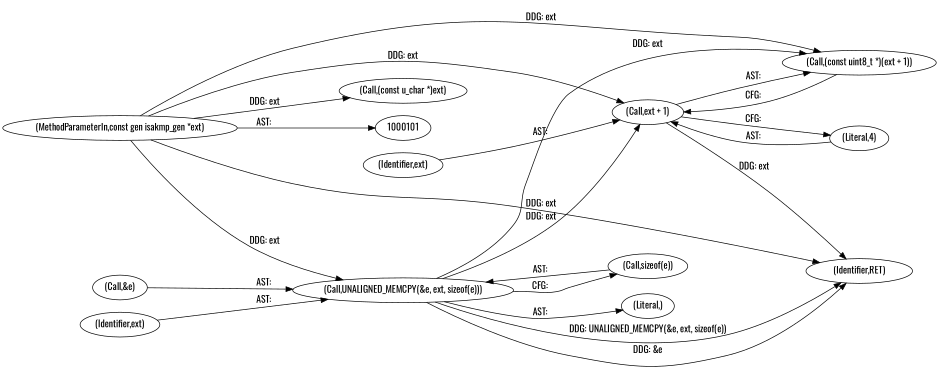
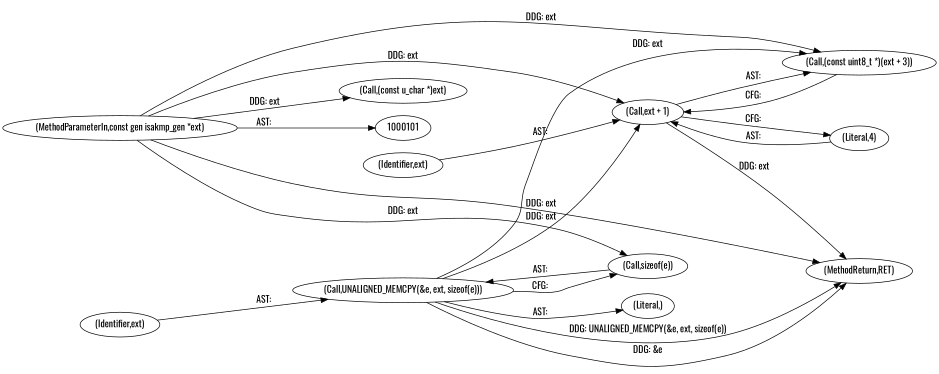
(859, 63) -> (859, 63)
(221, 228) -> (372, 222)
(859, 271) -> (859, 271)
(120, 287) -> none
